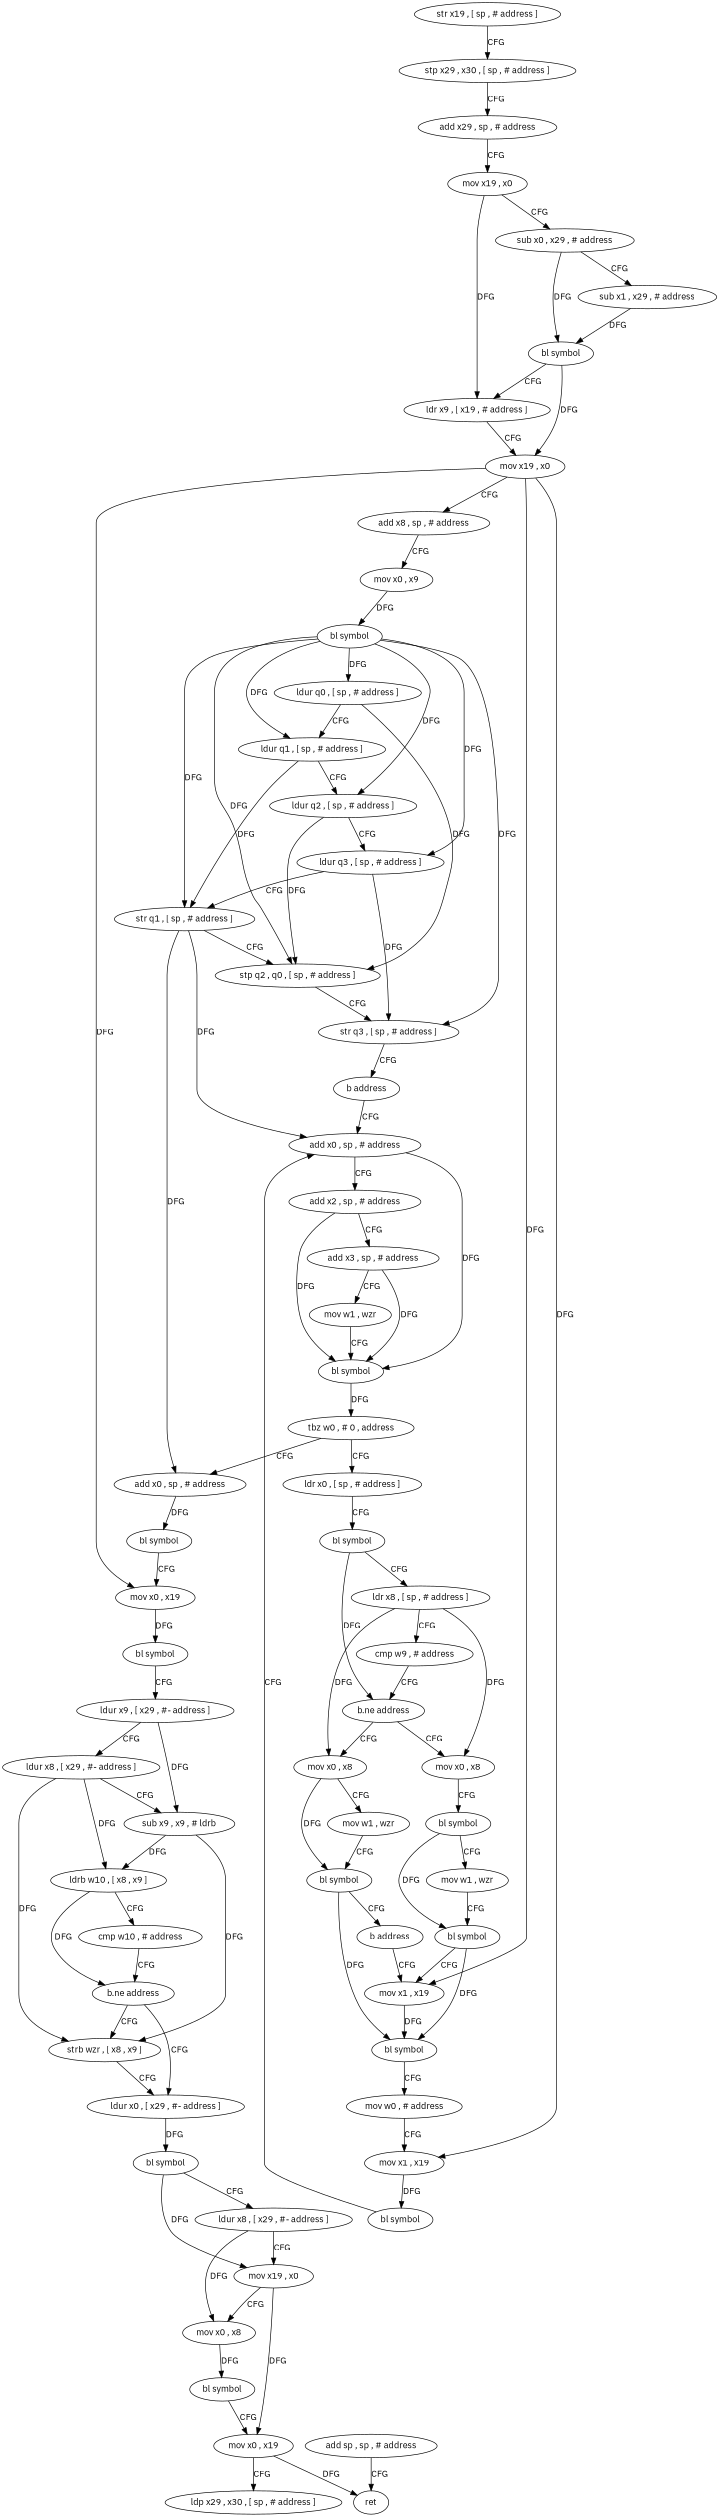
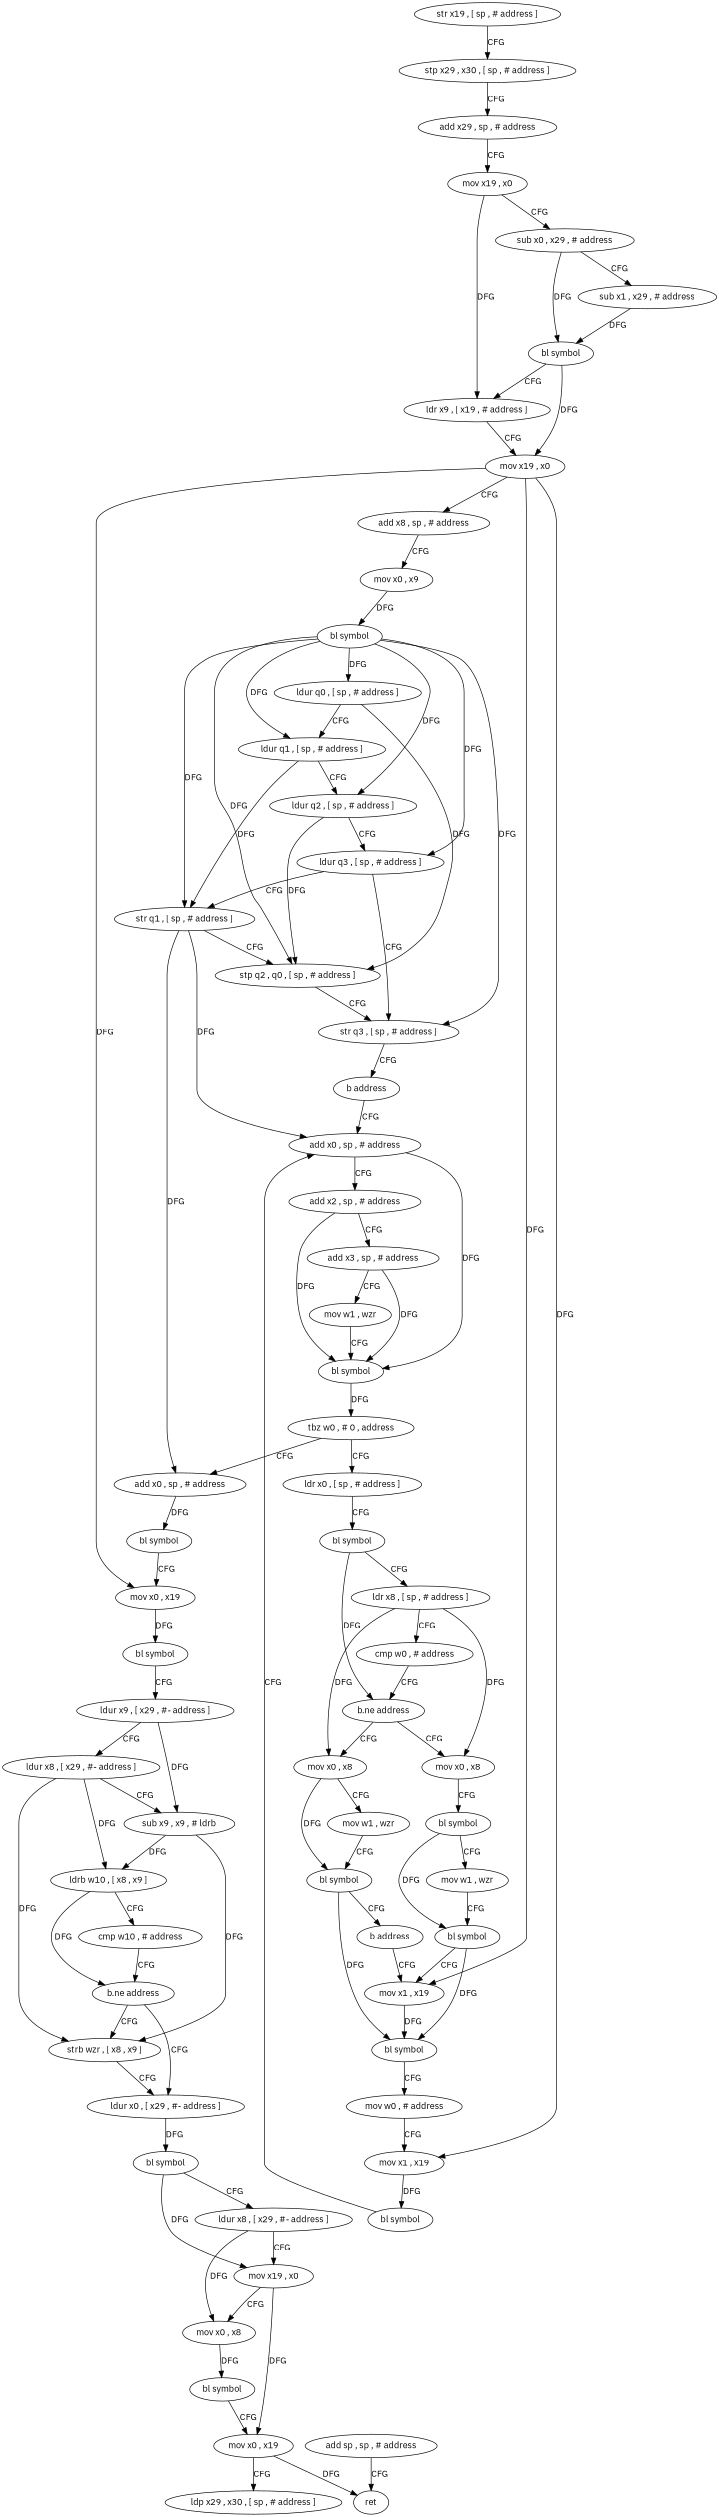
(394, 947) -> (394, 947)
(415, 1654) -> (415, 1654)
